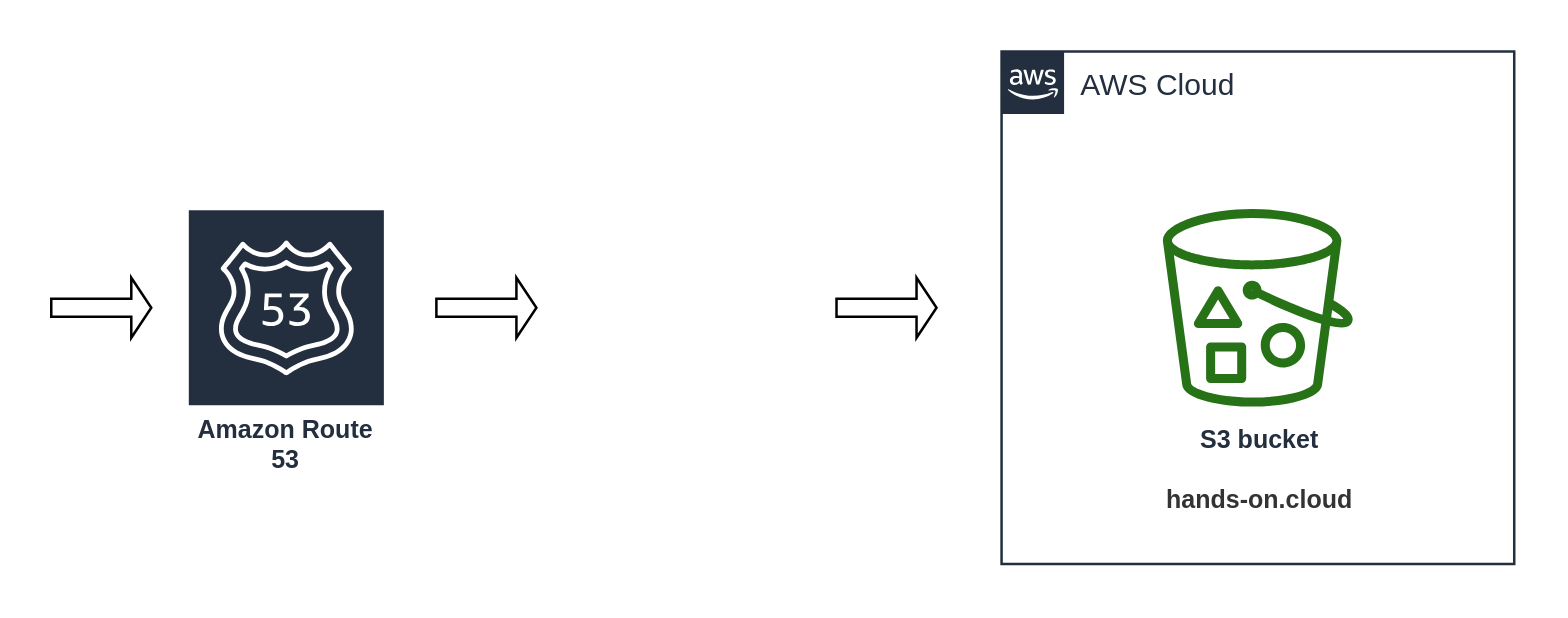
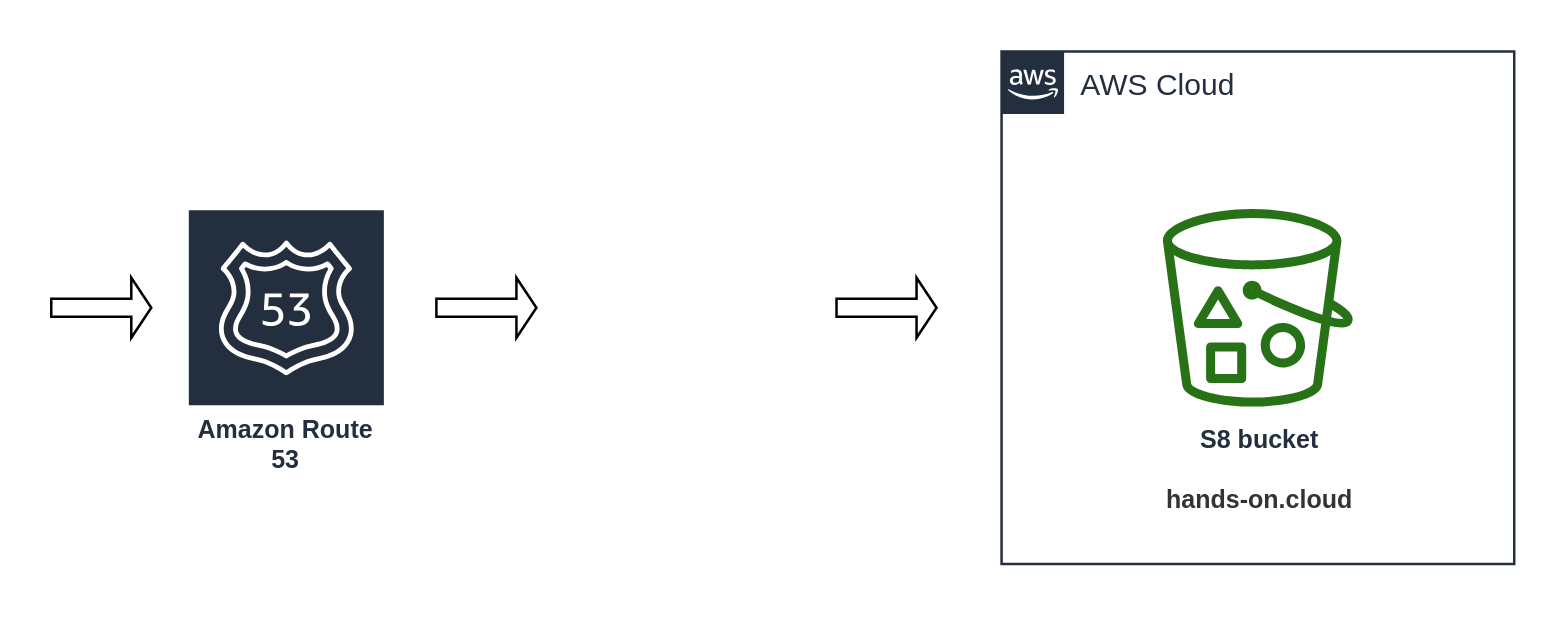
(1260, 456) -> (1260, 456)
